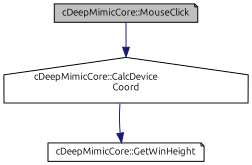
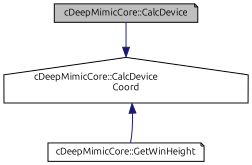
(126, 13) -> (126, 13)
(119, 118) -> (132, 128)
